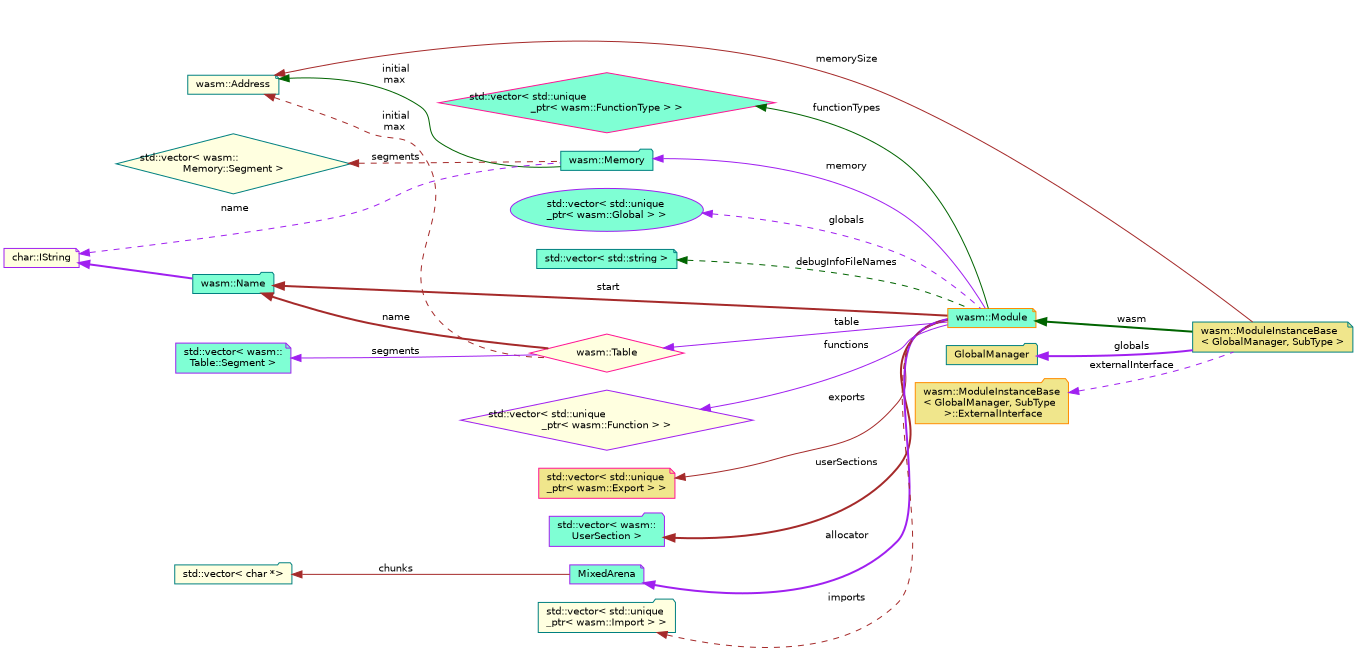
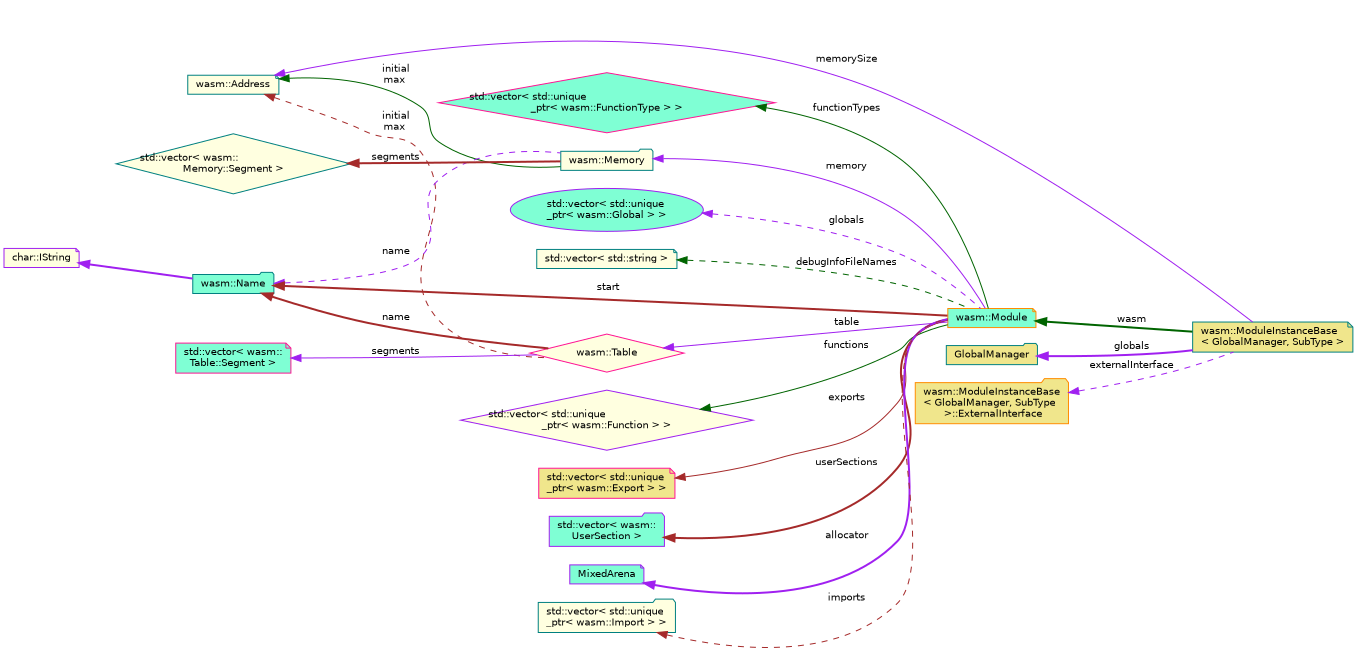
(802, 67) -> (802, 67)
(607, 161) -> (607, 161)
(460, 162) -> (450, 163)
(328, 219) -> (428, 207)
(607, 259) -> (607, 259)
(233, 358) -> (233, 358)
(834, 377) -> (834, 377)
(233, 574) -> none
